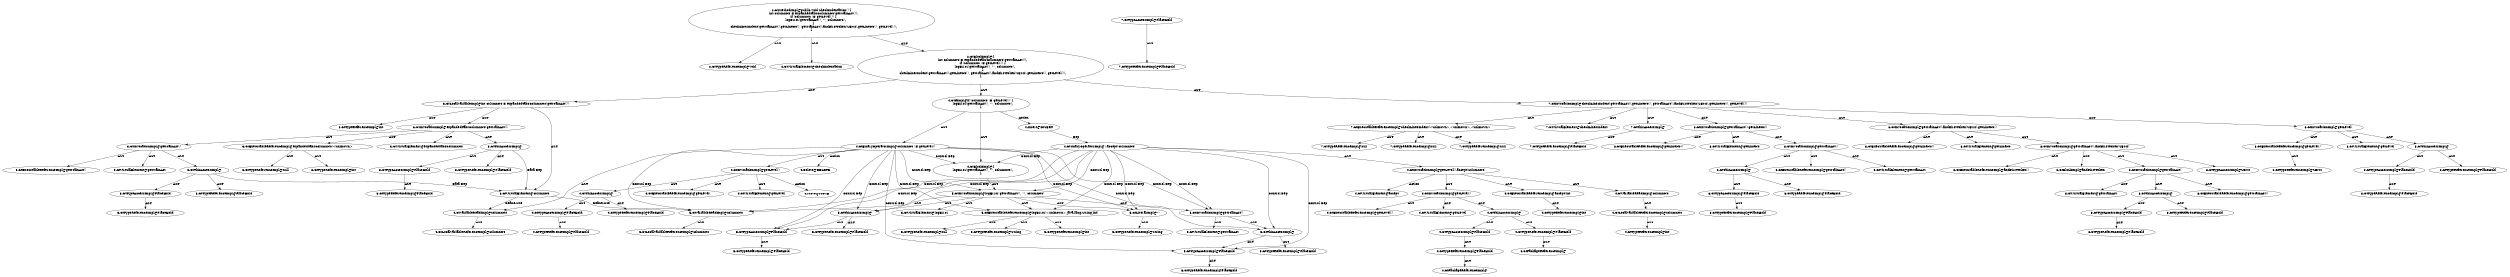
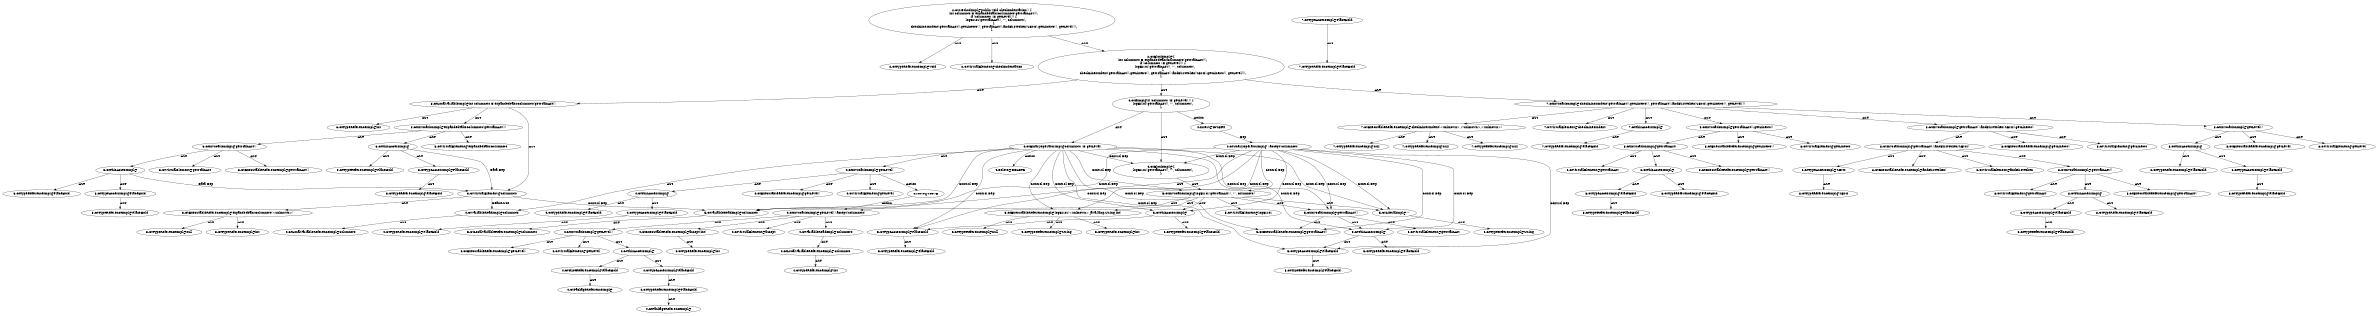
(381, 137) -> (378, 204)
(2292, 158) -> (1824, 181)
(2081, 170) -> (2005, 170)
(1414, 184) -> (797, 223)
(601, 203) -> (598, 203)
none -> (879, 203)
none -> (1292, 232)
